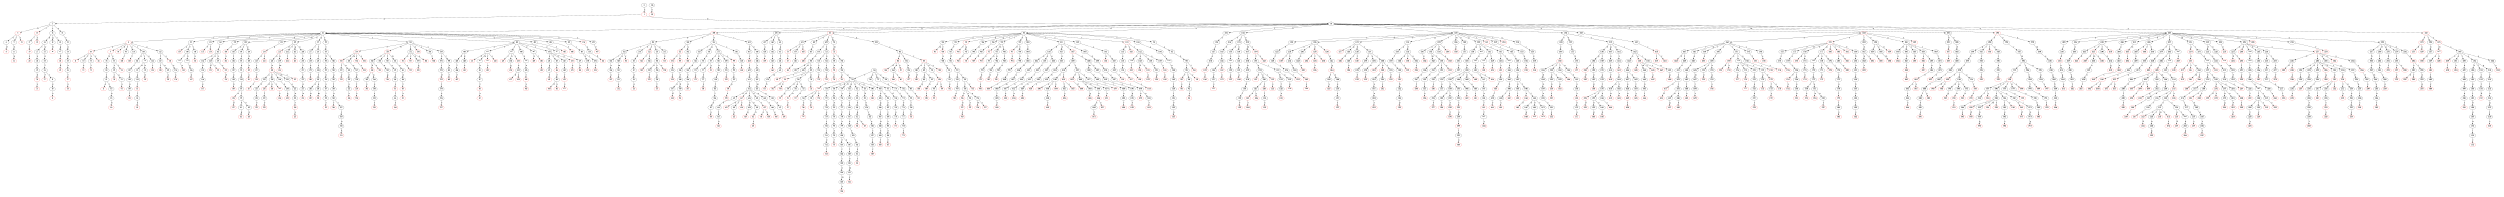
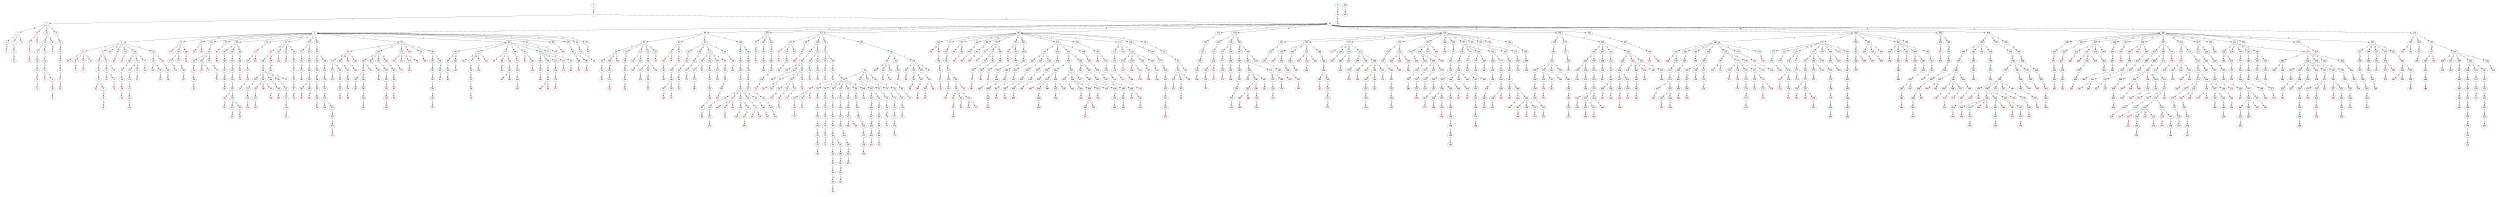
(60, 42) -> none
